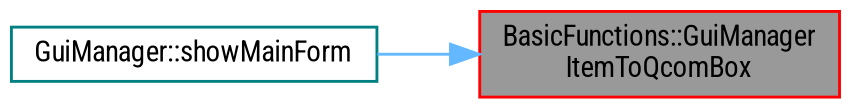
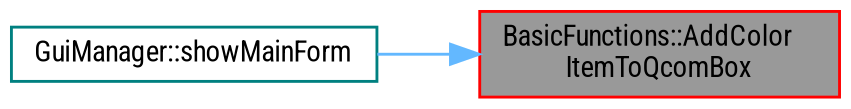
(660, 54) -> (660, 54)
